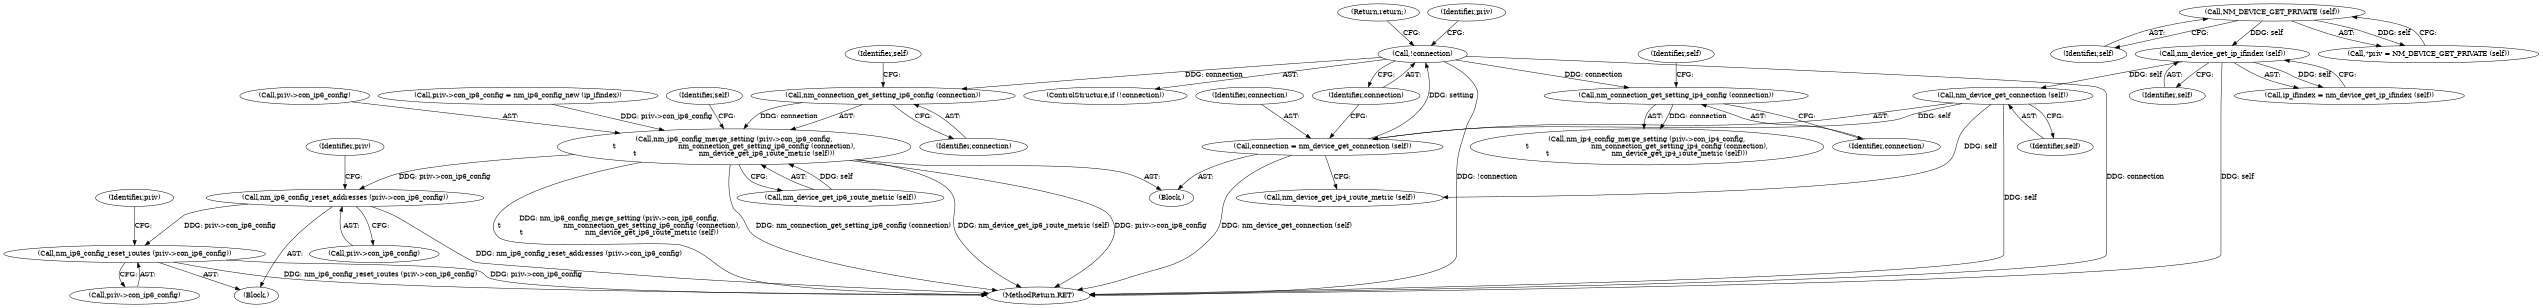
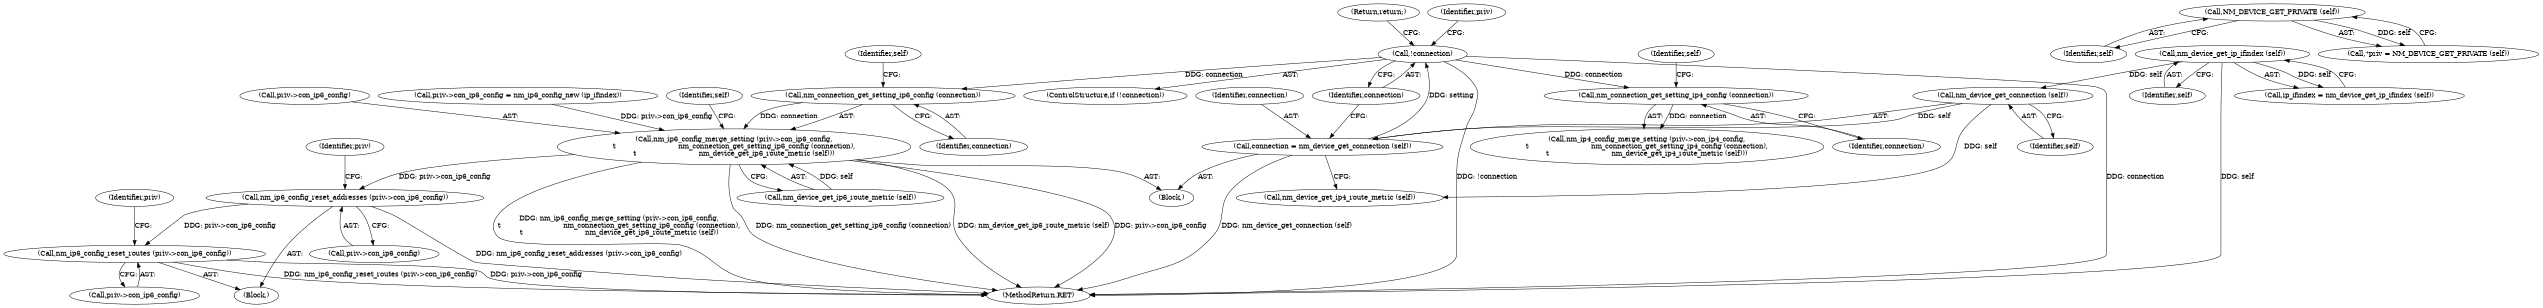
(2249, 32) -> none
(1651, 281) -> none
